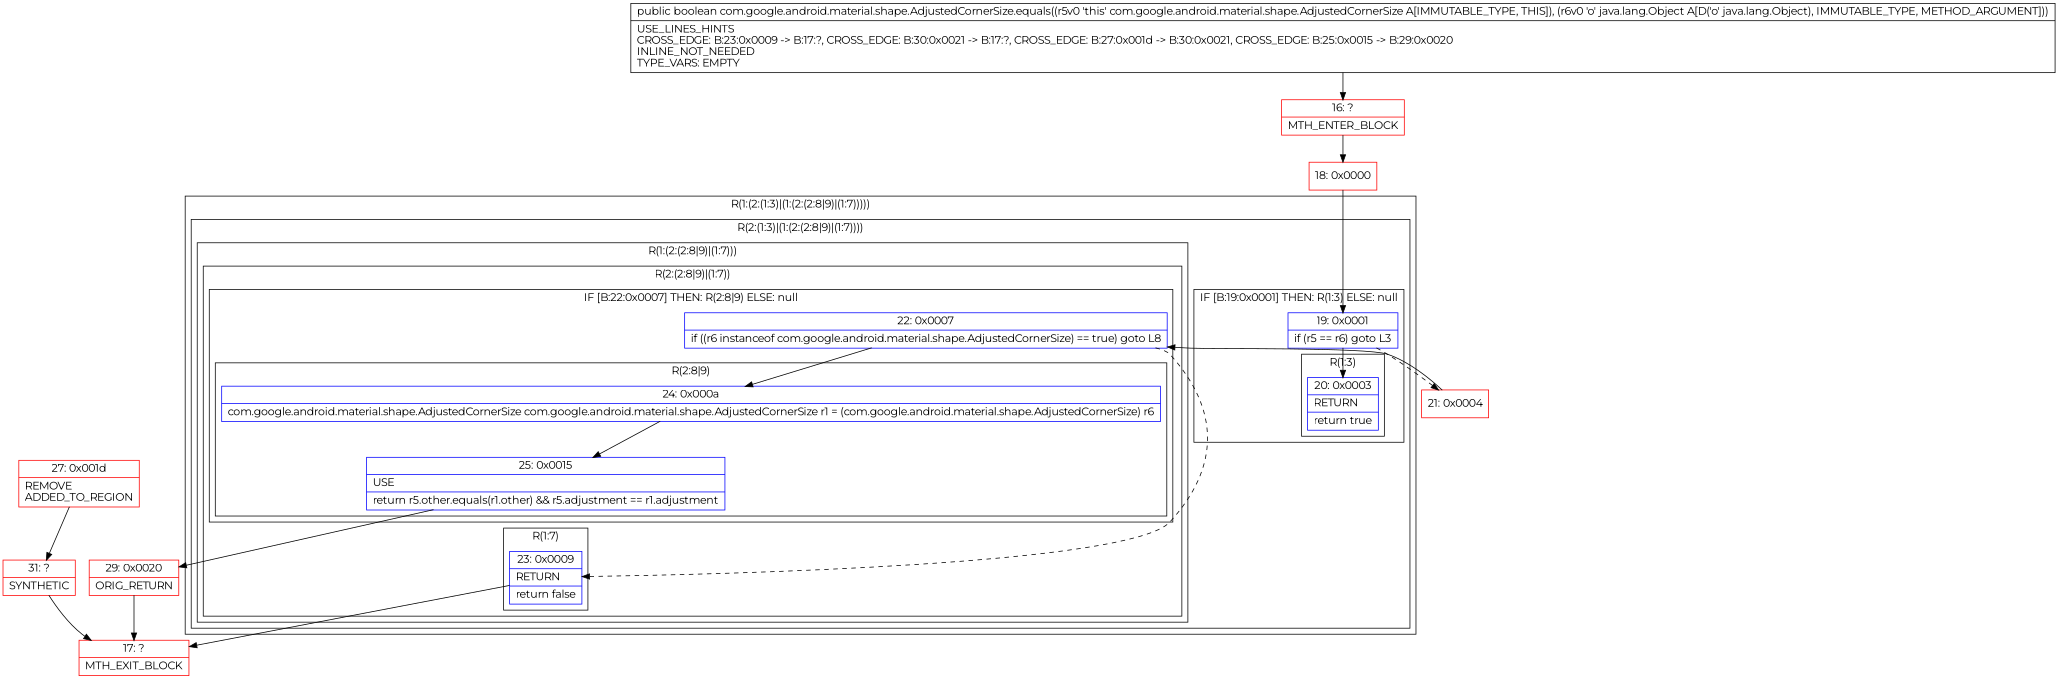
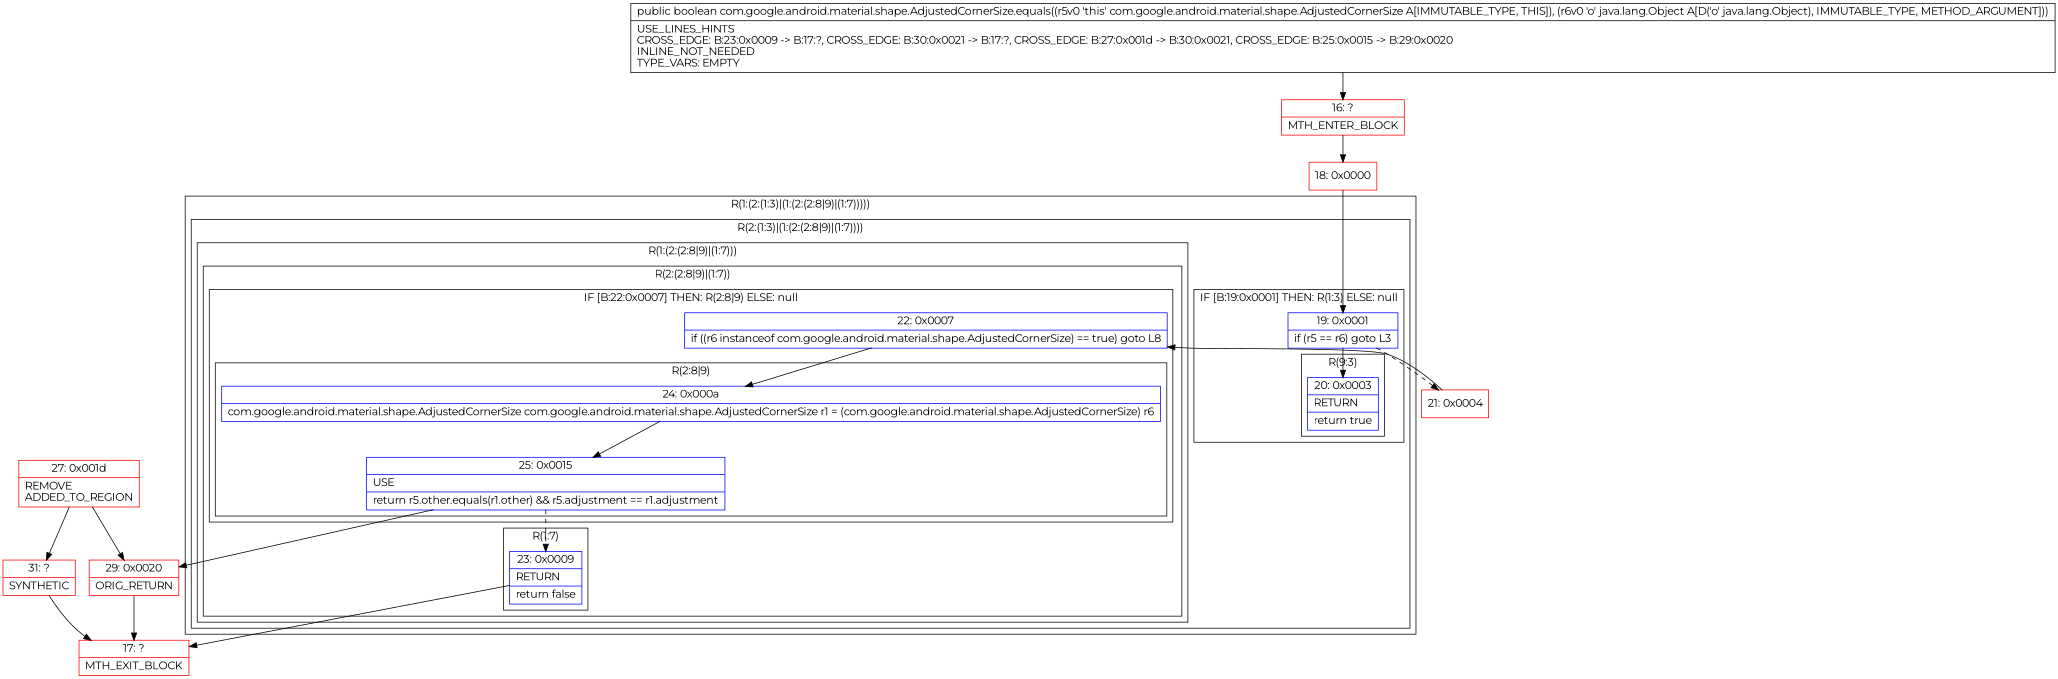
(1343, 363) -> (1343, 363)
none -> (106, 530)
(984, 559) -> (546, 533)
